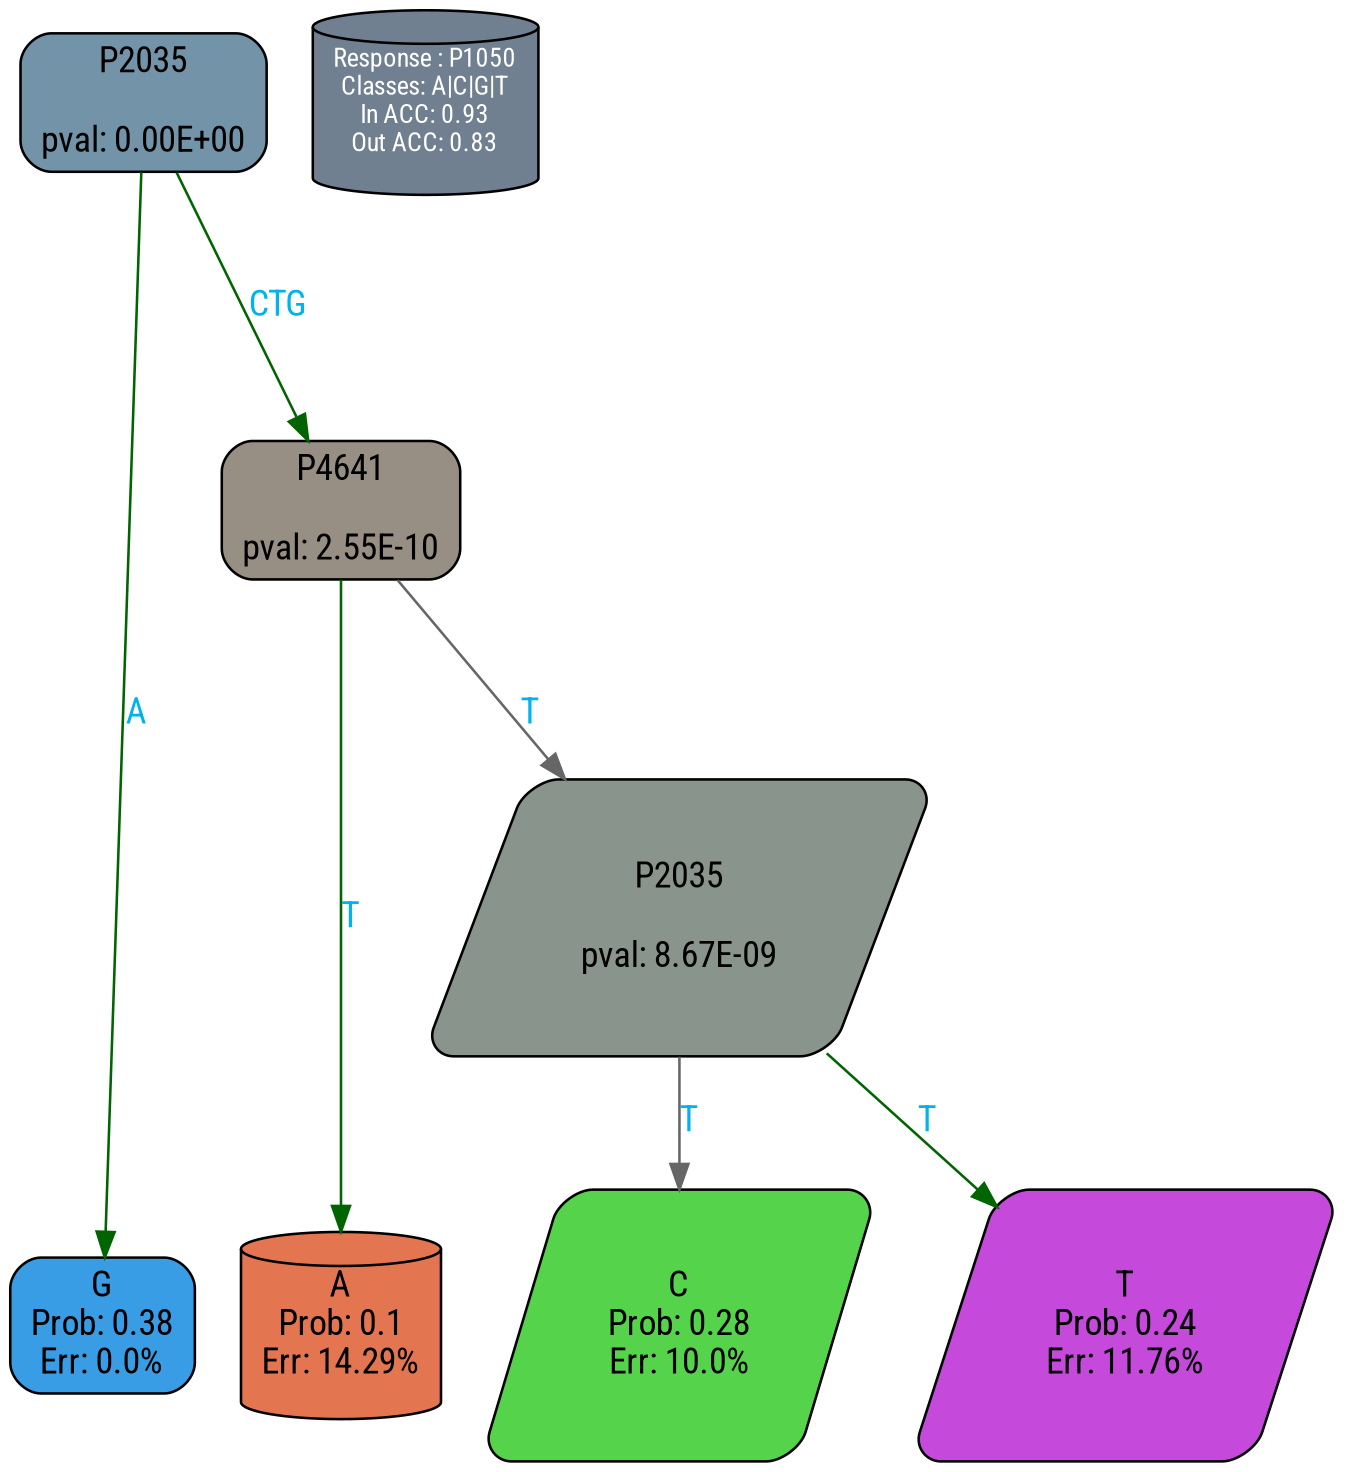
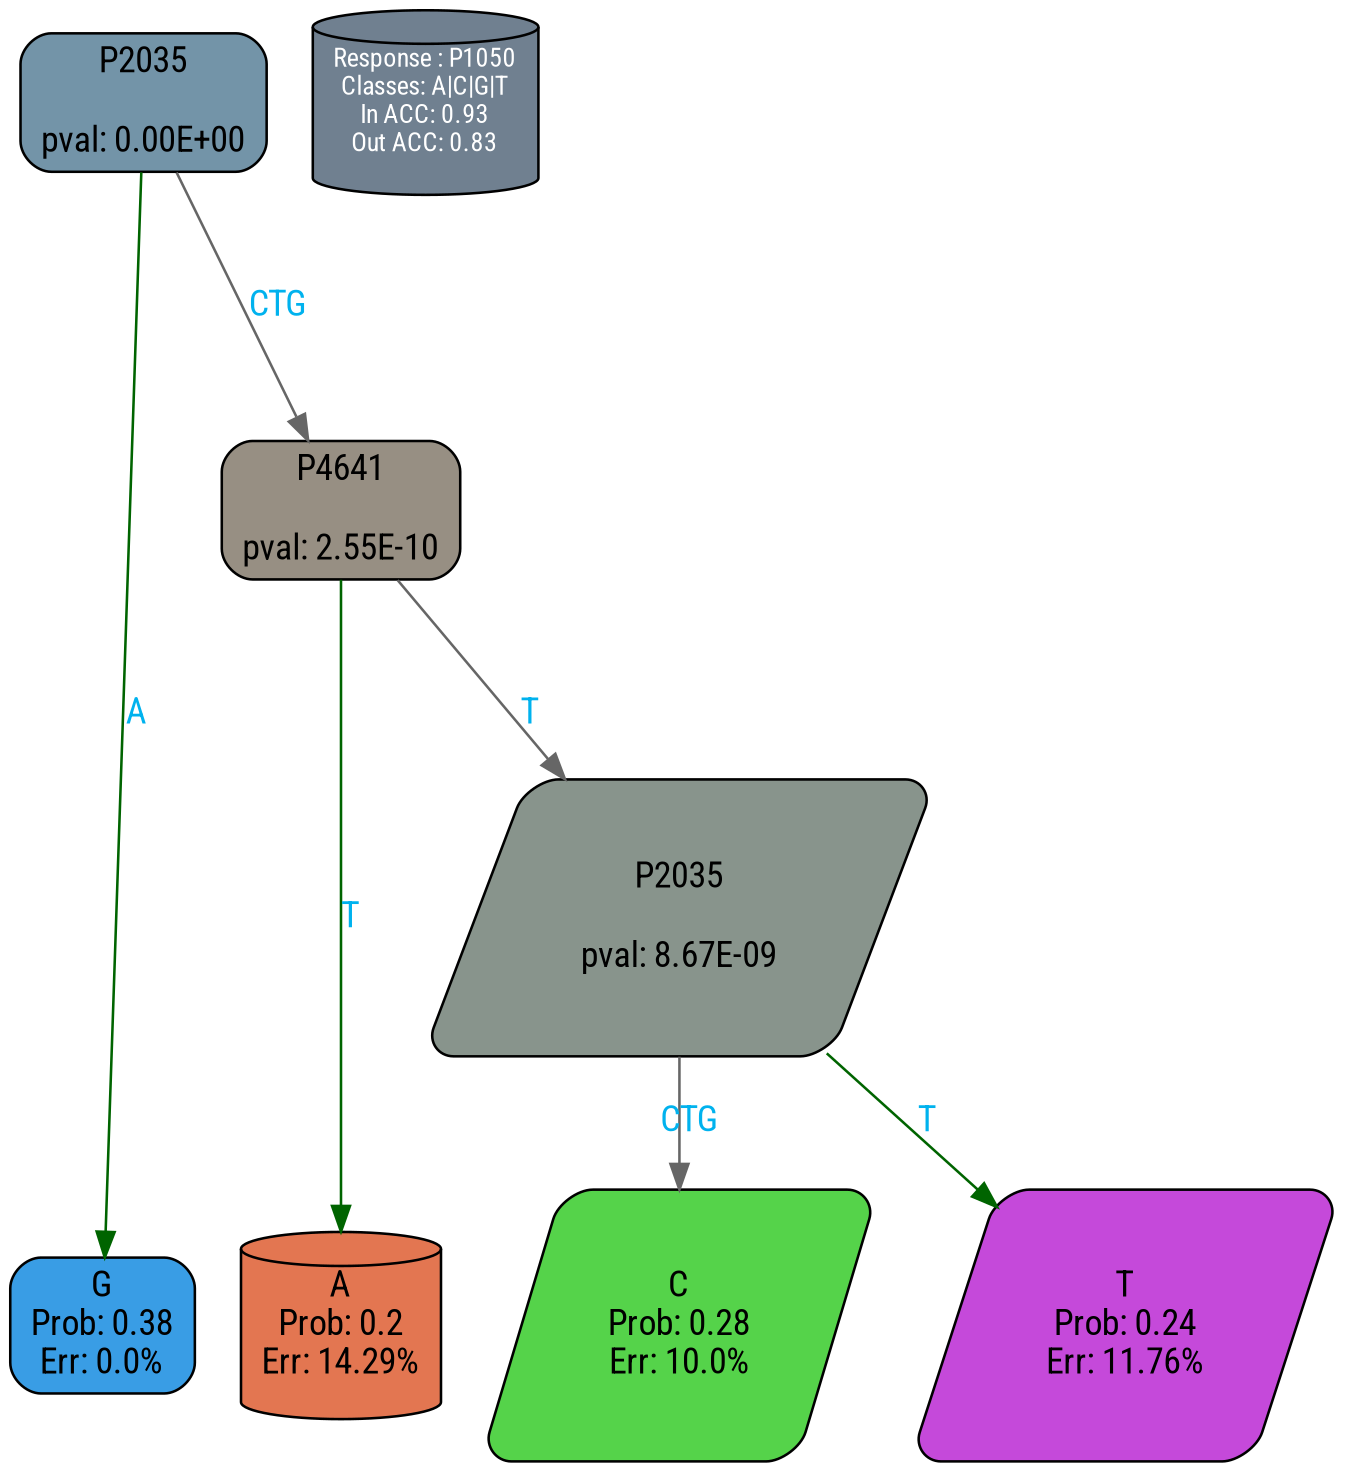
(237, 295) -> (237, 295)
(690, 1122) -> (690, 1122)
(341, 1326) -> (341, 1326)
